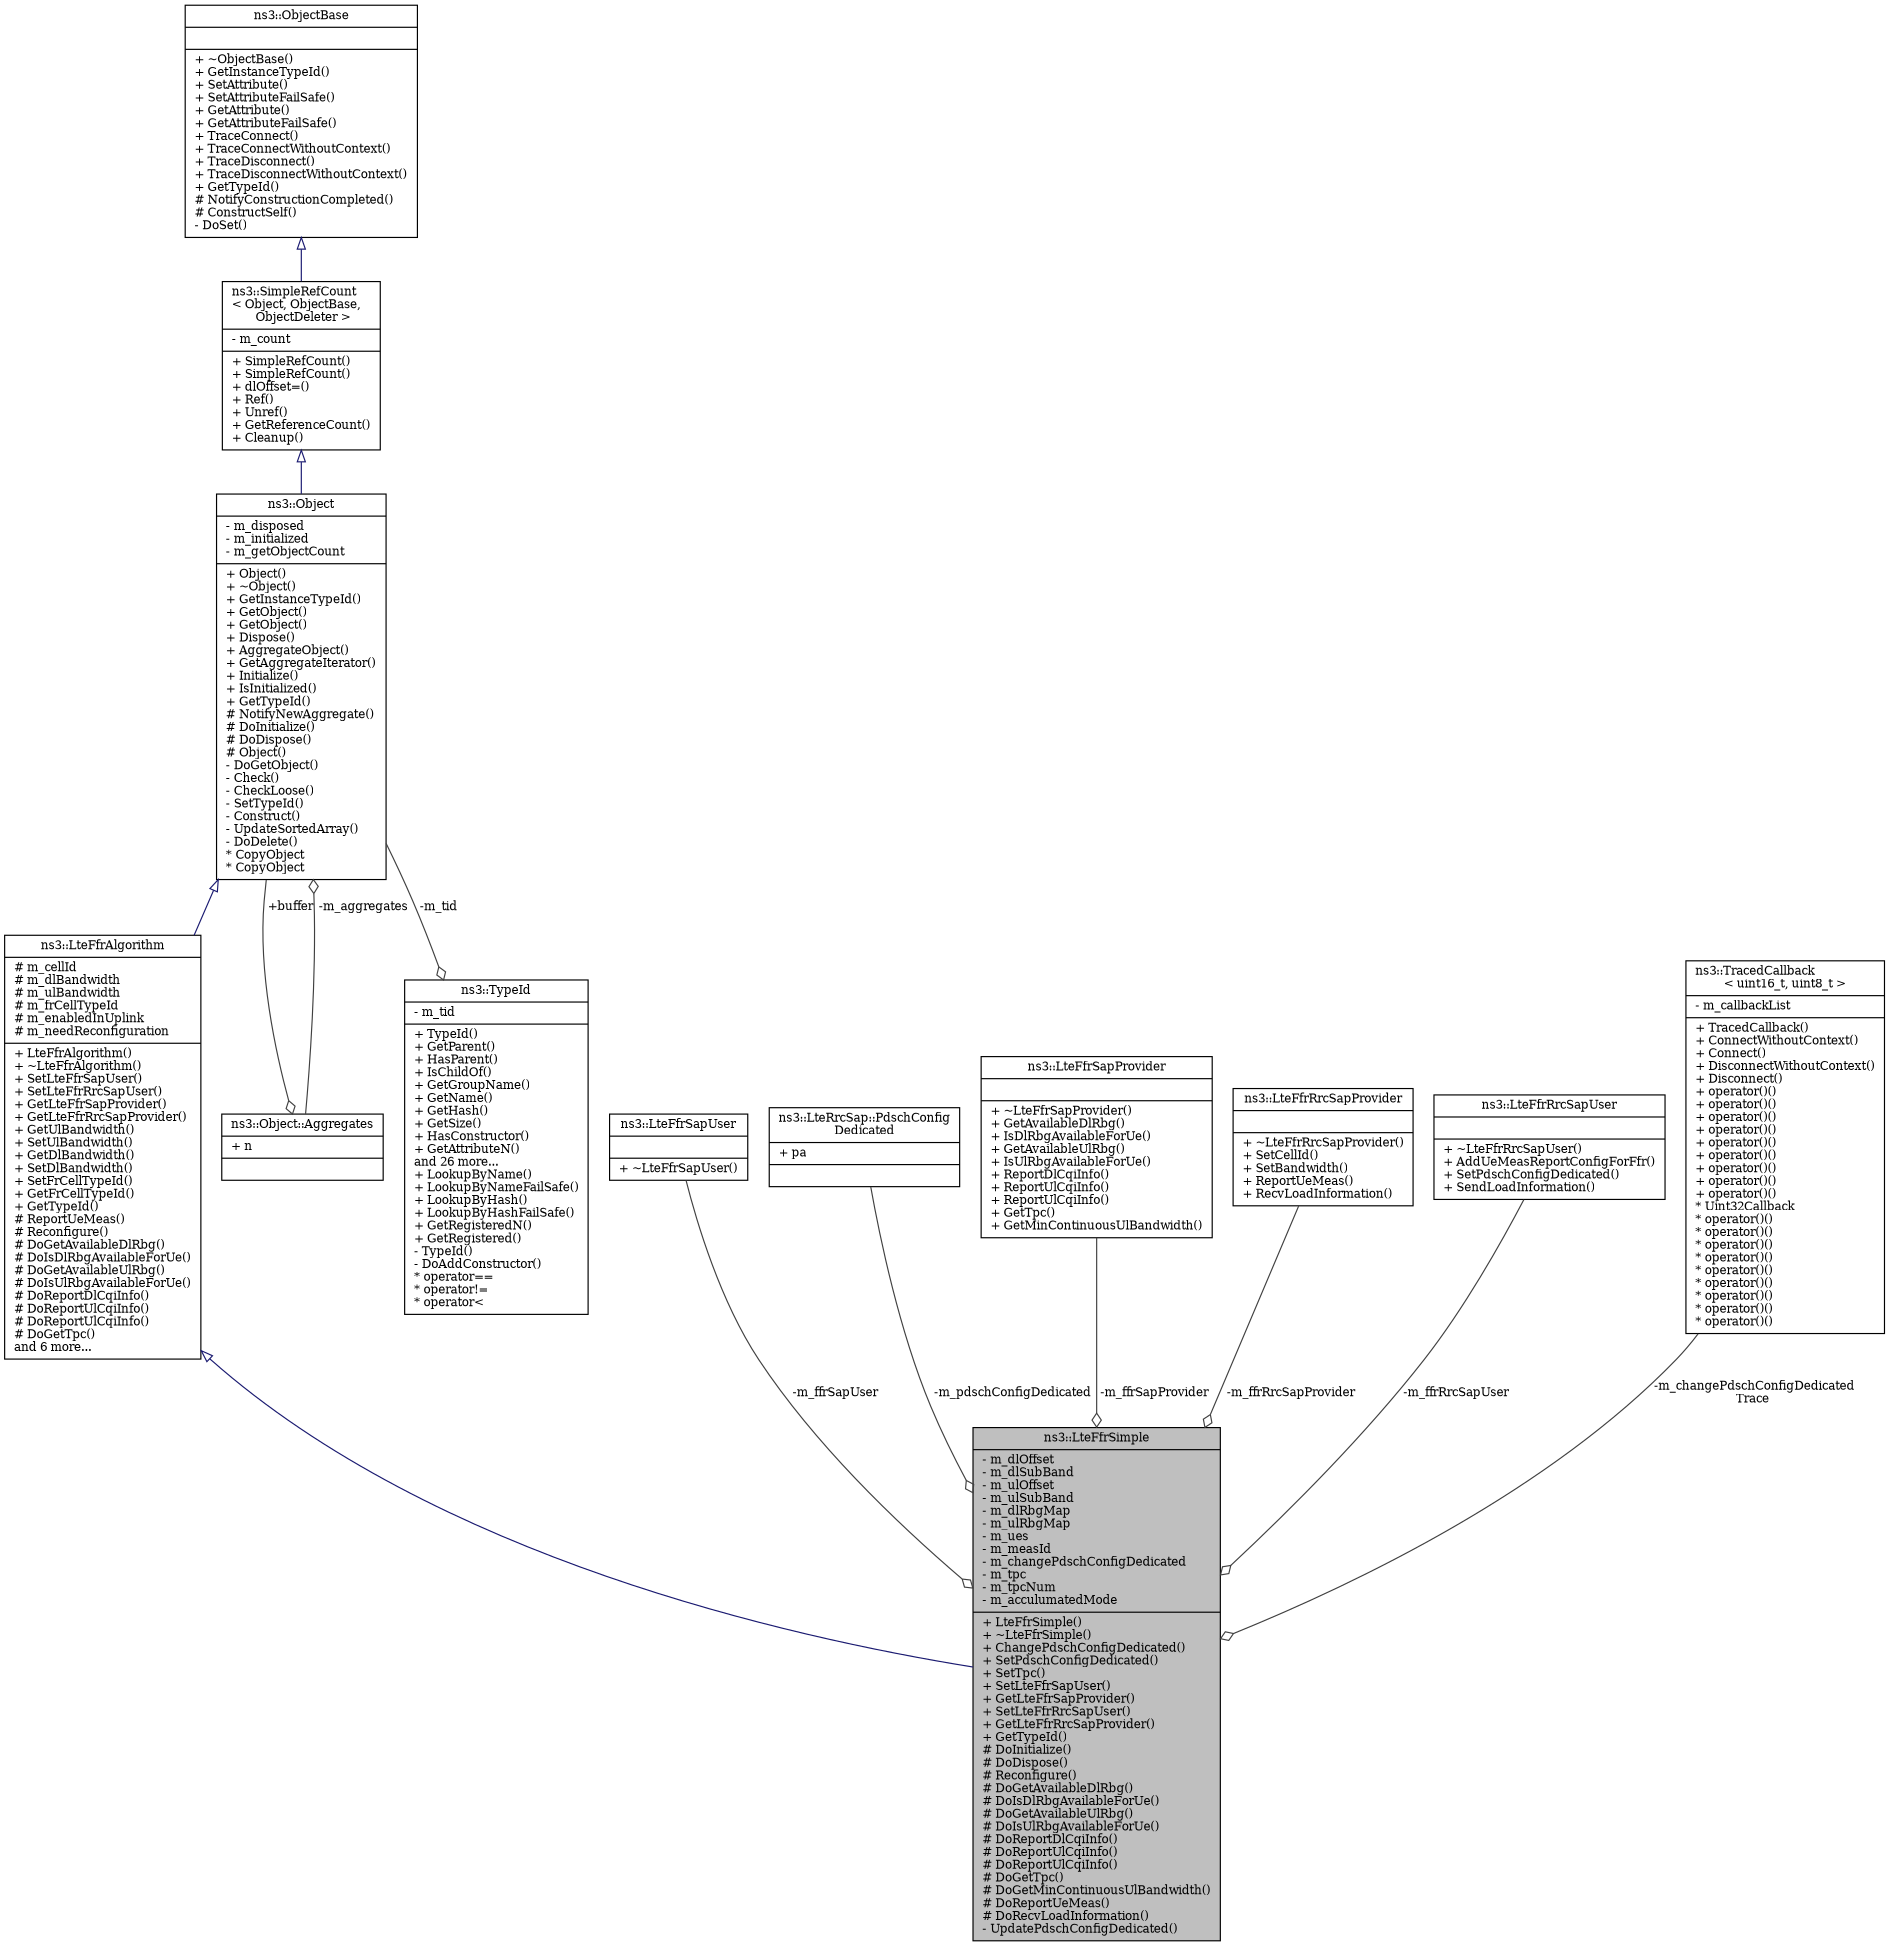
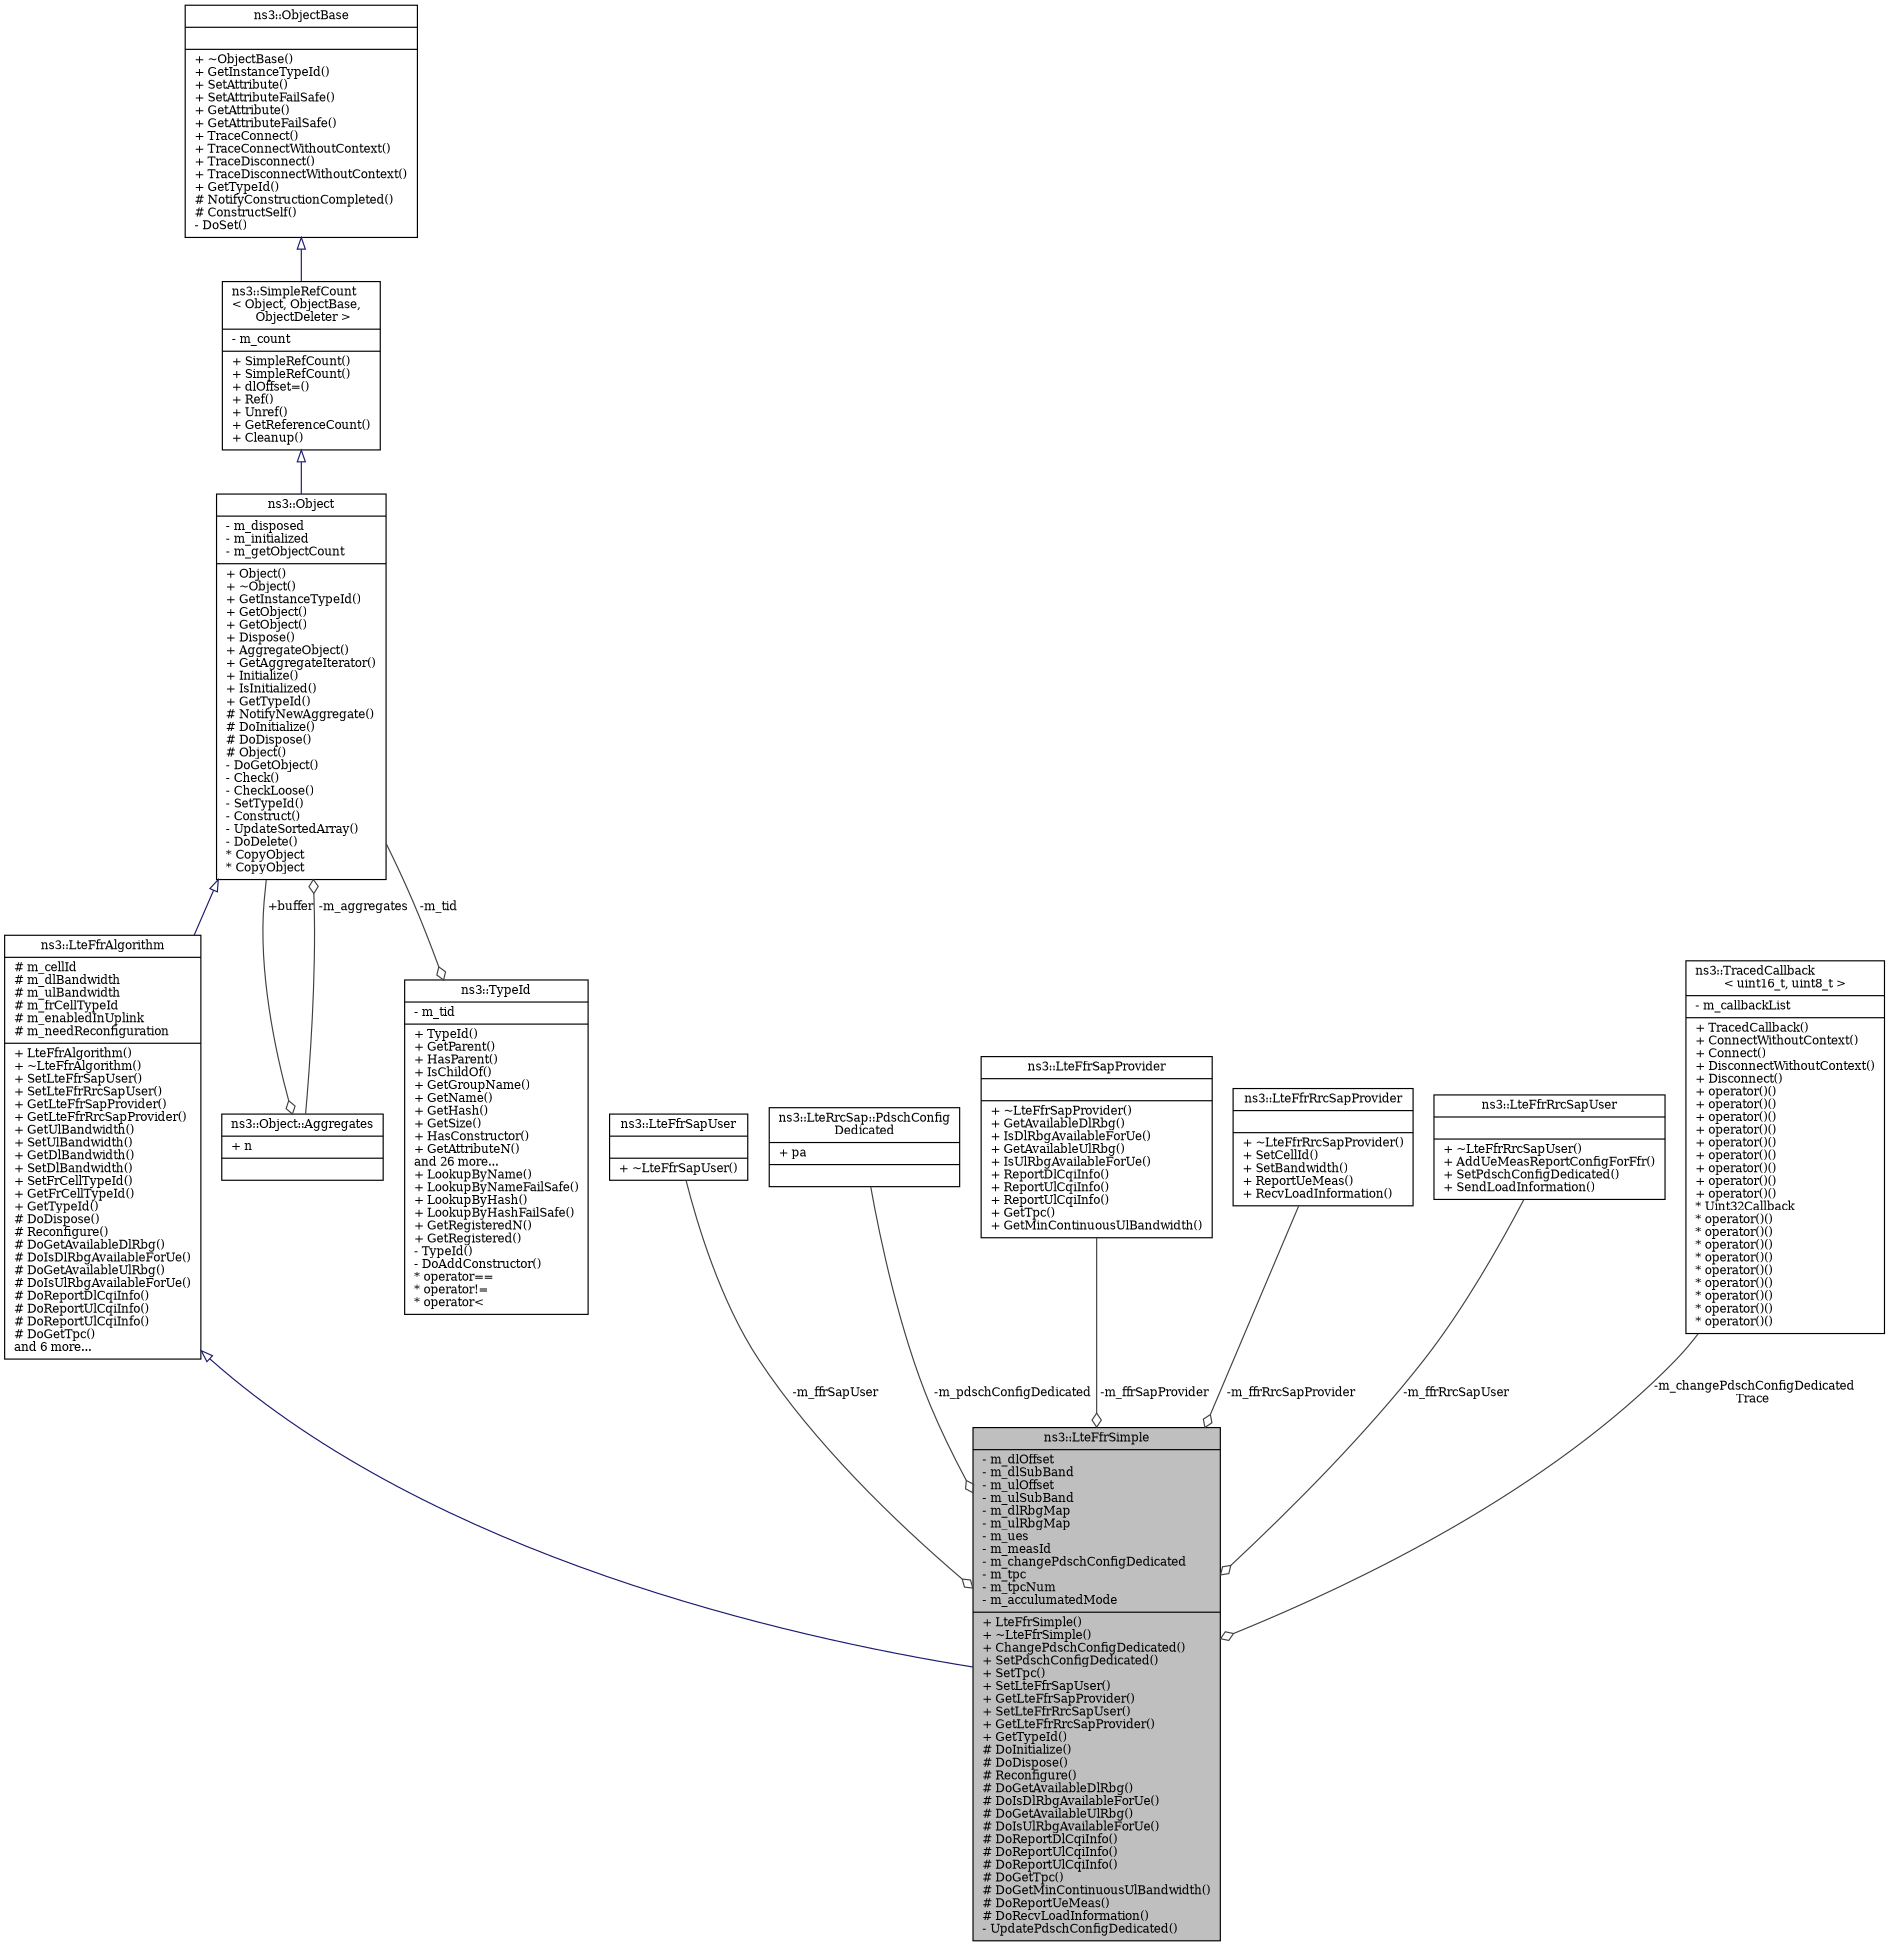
(70, 1220) -> (57, 1220)
